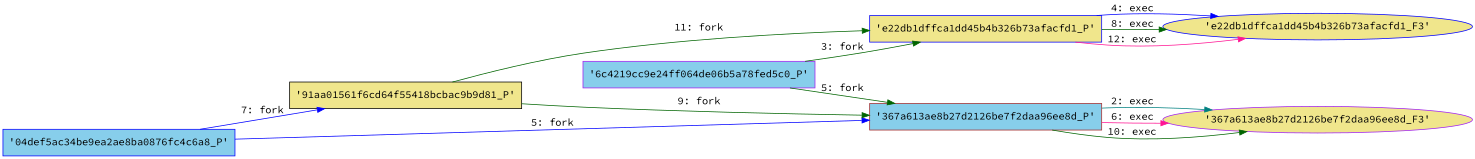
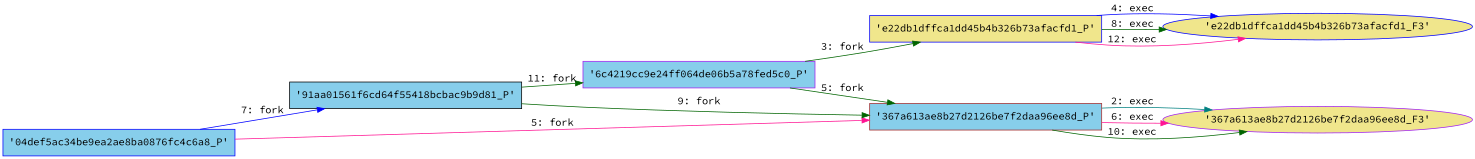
(656, 44) -> (548, 85)
(406, 95) -> (406, 95)
(548, 130) -> (548, 130)
